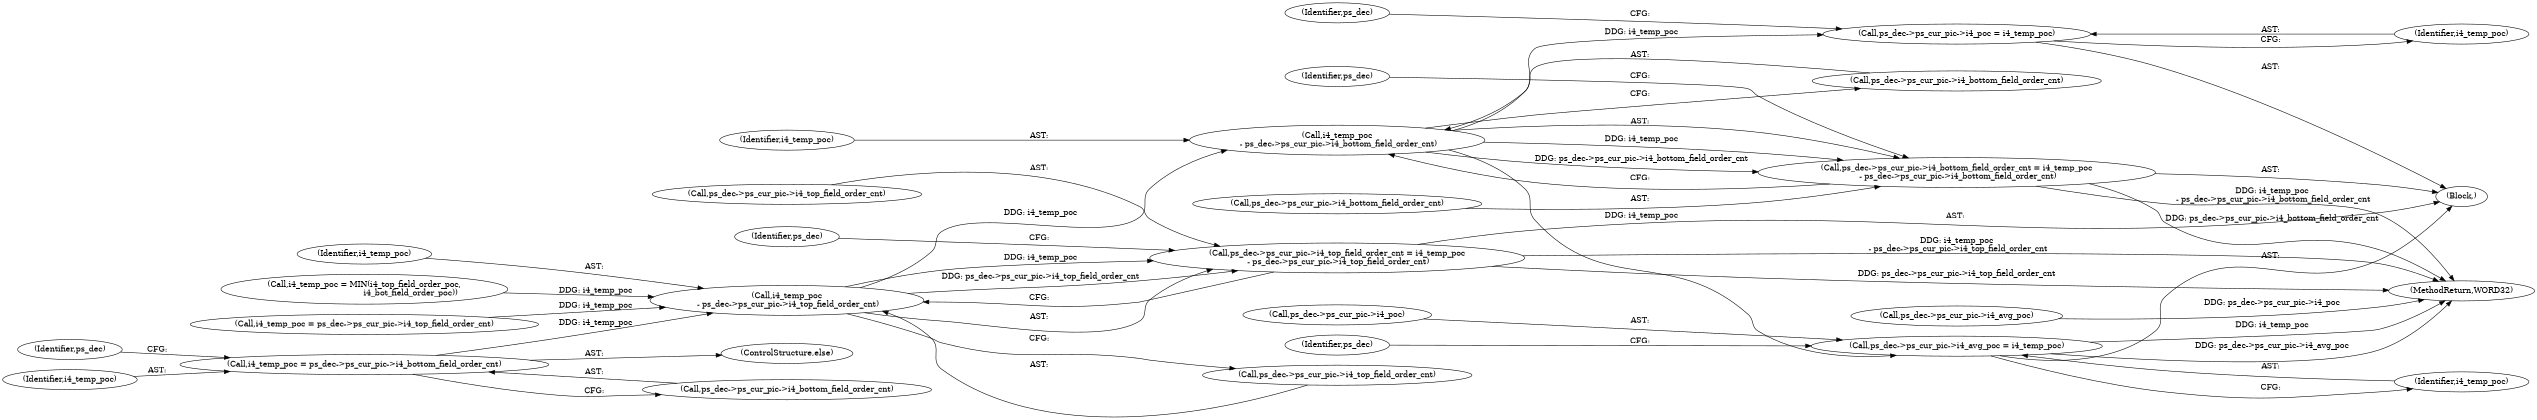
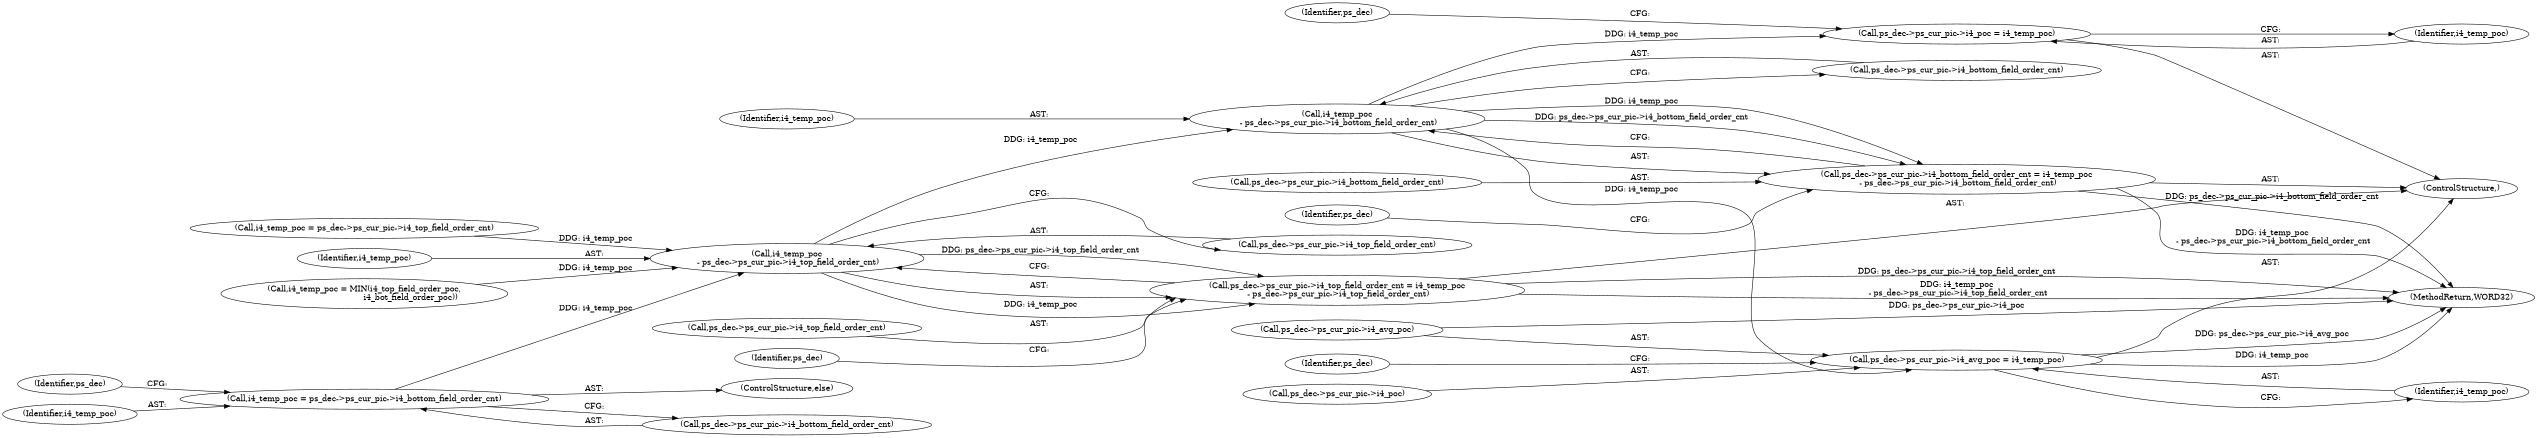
(2462, 197) -> (2462, 189)
none -> (1623, 347)
